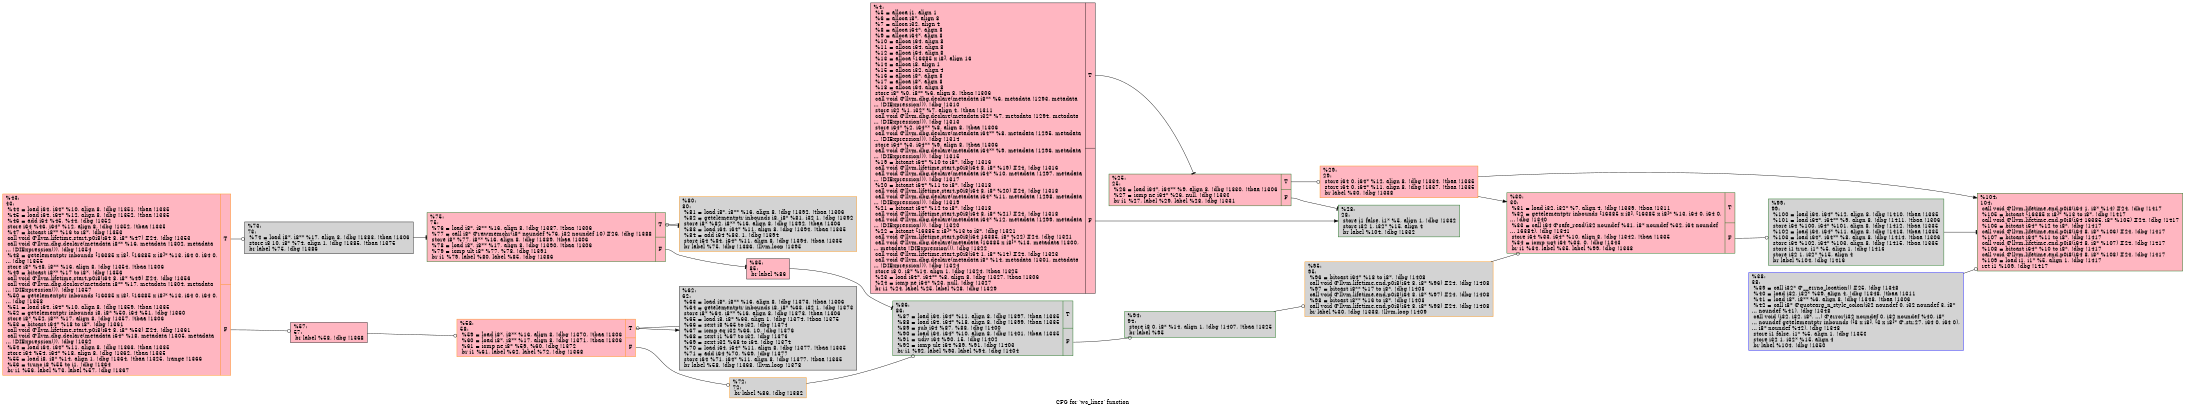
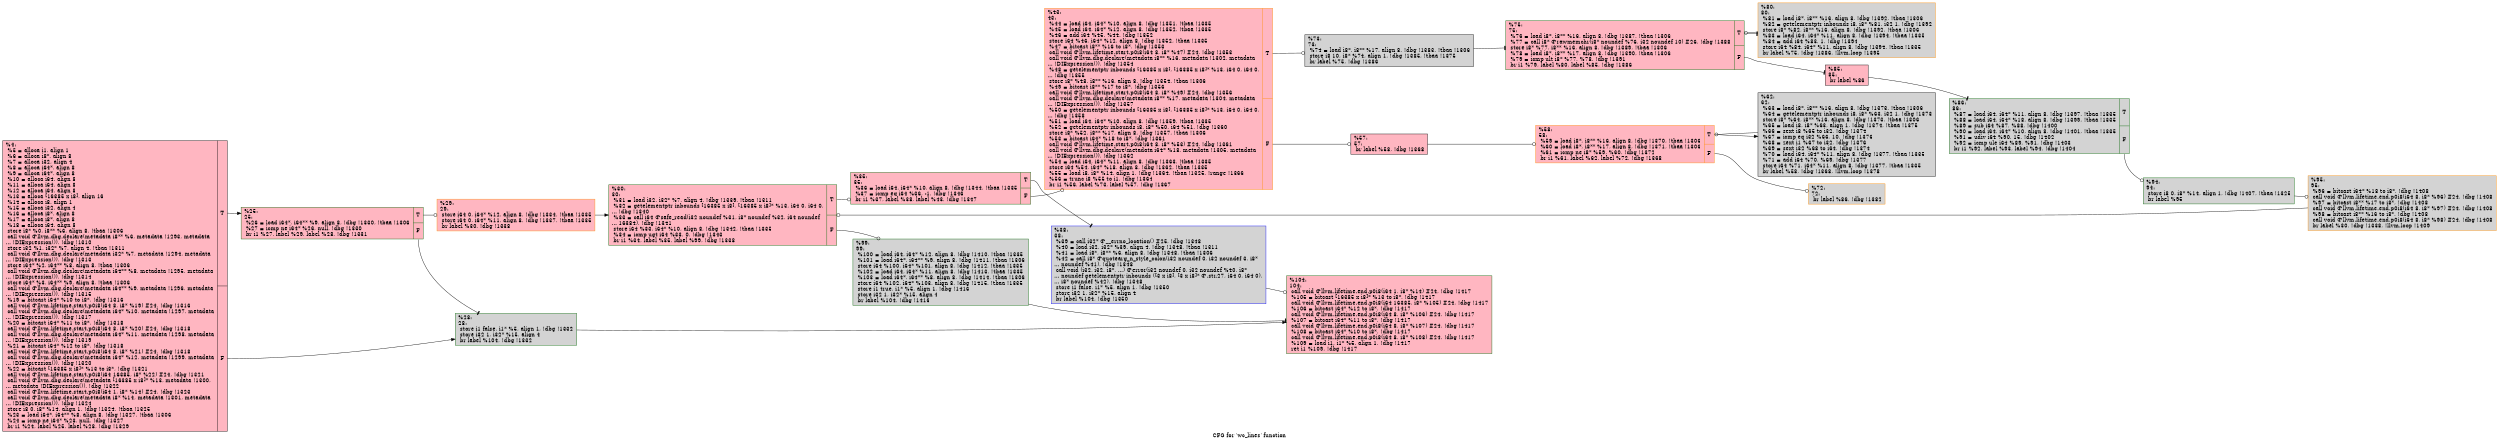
(1157, 110) -> (232, 213)
(1726, 174) -> (930, 330)
none -> (941, 188)
(860, 373) -> none
